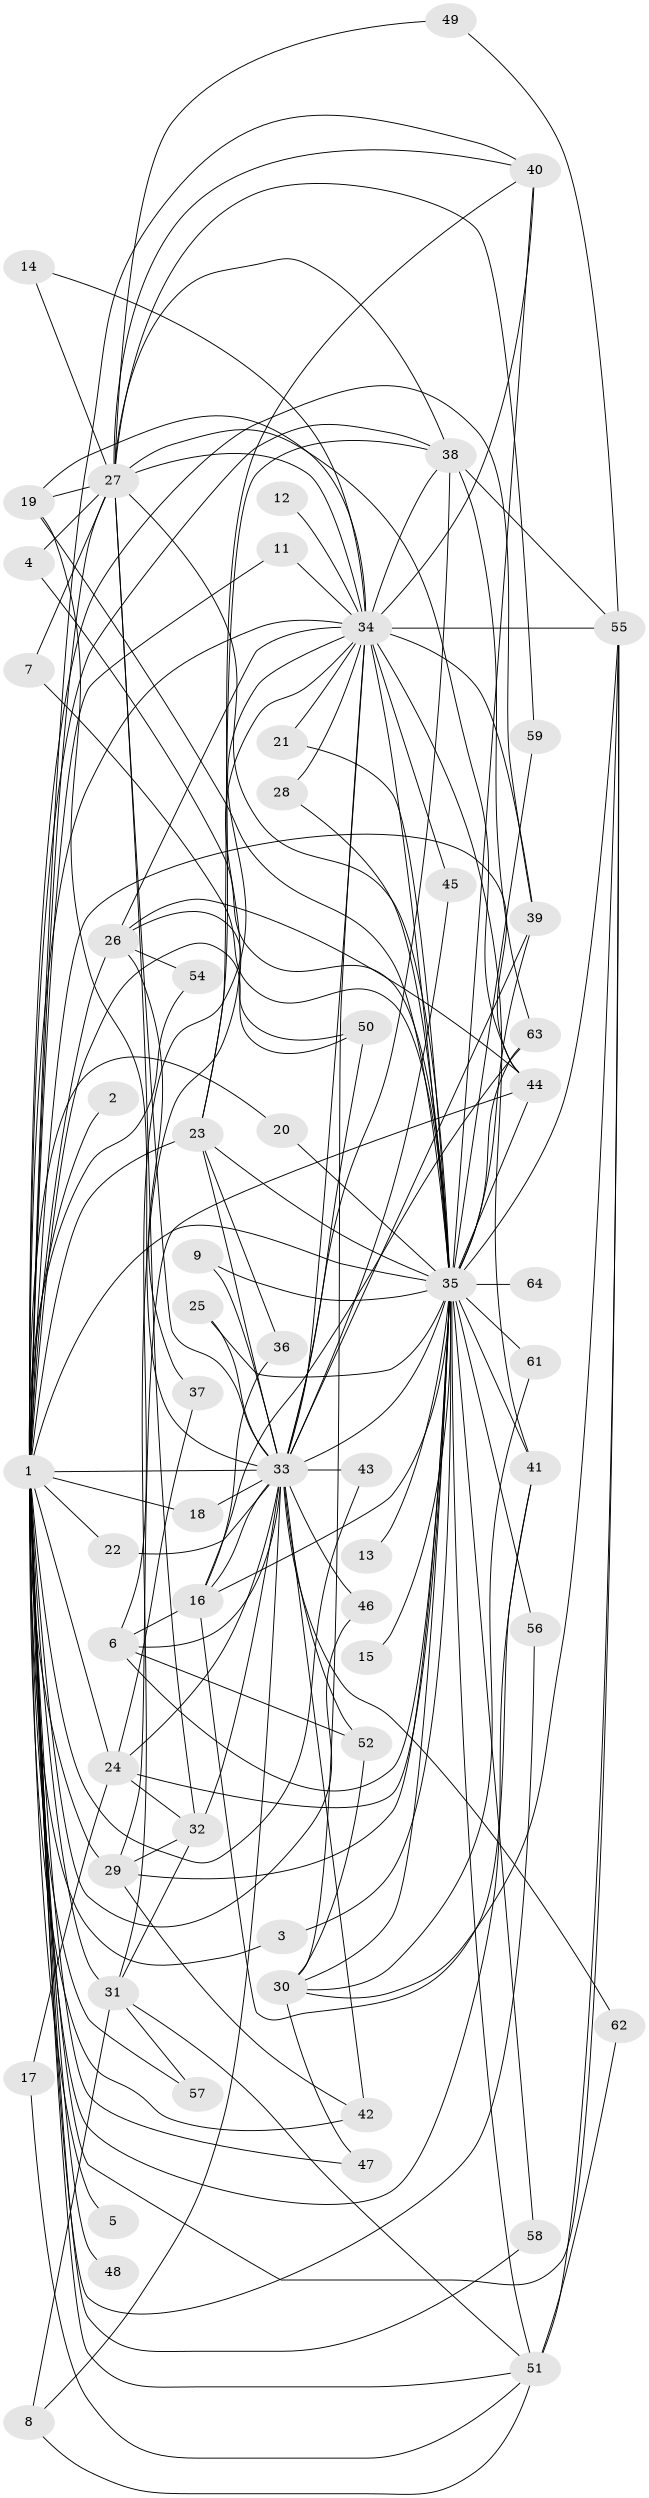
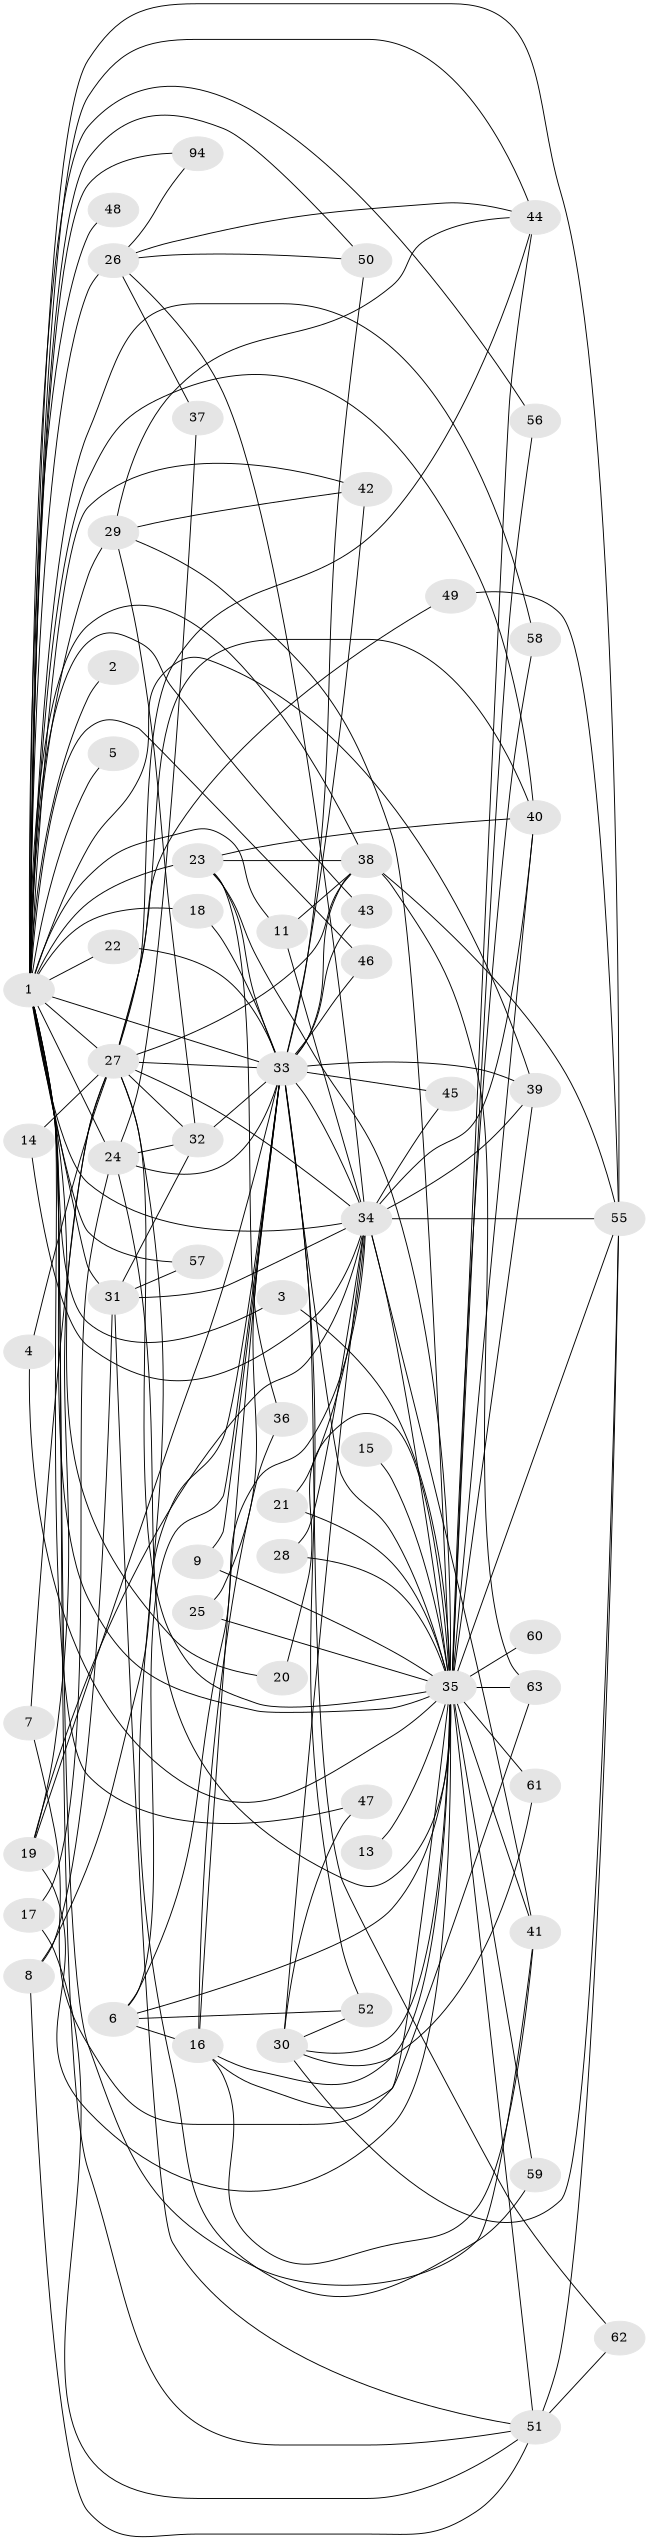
(282, 499) -> none
(396, 546) -> (332, 890)
(198, 977) -> (198, 154)
(535, 1284) -> (535, 1637)
